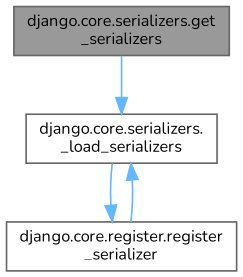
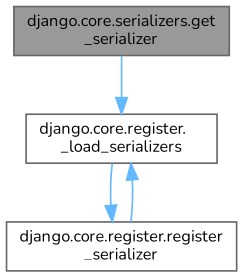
(122, 31) -> (122, 31)
(122, 139) -> (122, 139)
